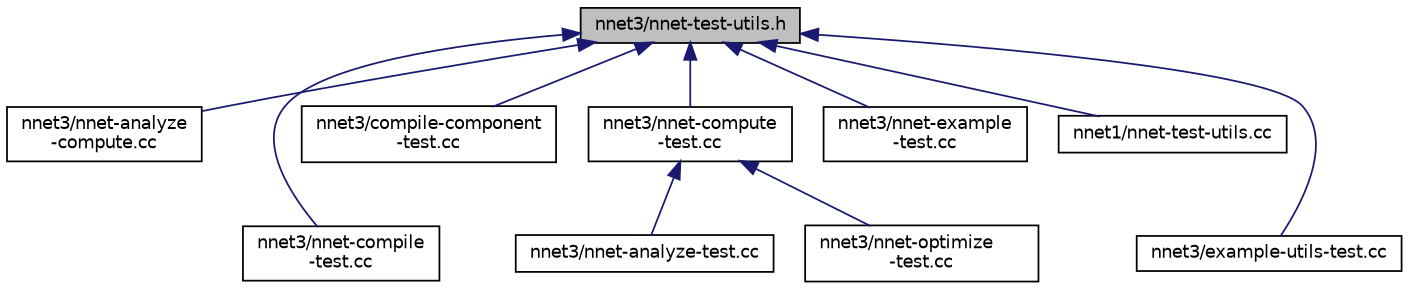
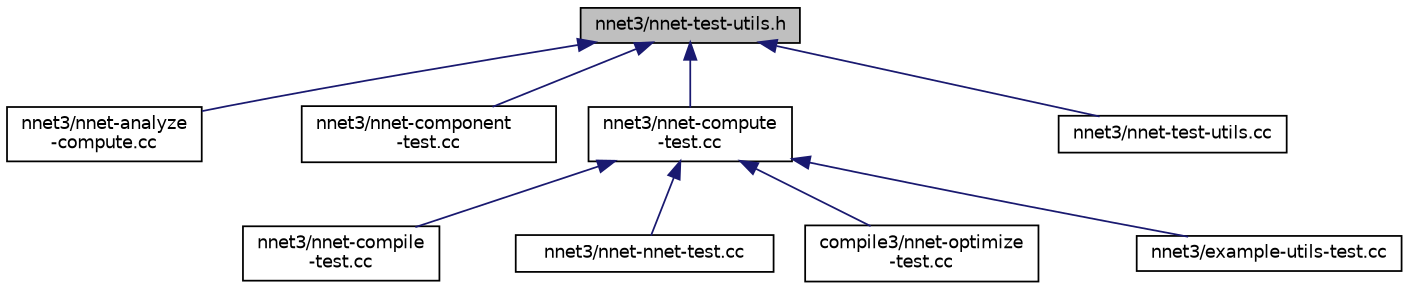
(1133, 64) -> (999, 201)
(353, 70) -> (507, 197)
(429, 134) -> (429, 134)
(925, 134) -> none
(1173, 134) -> (1173, 134)
(645, 253) -> (645, 253)
(922, 253) -> (922, 253)
